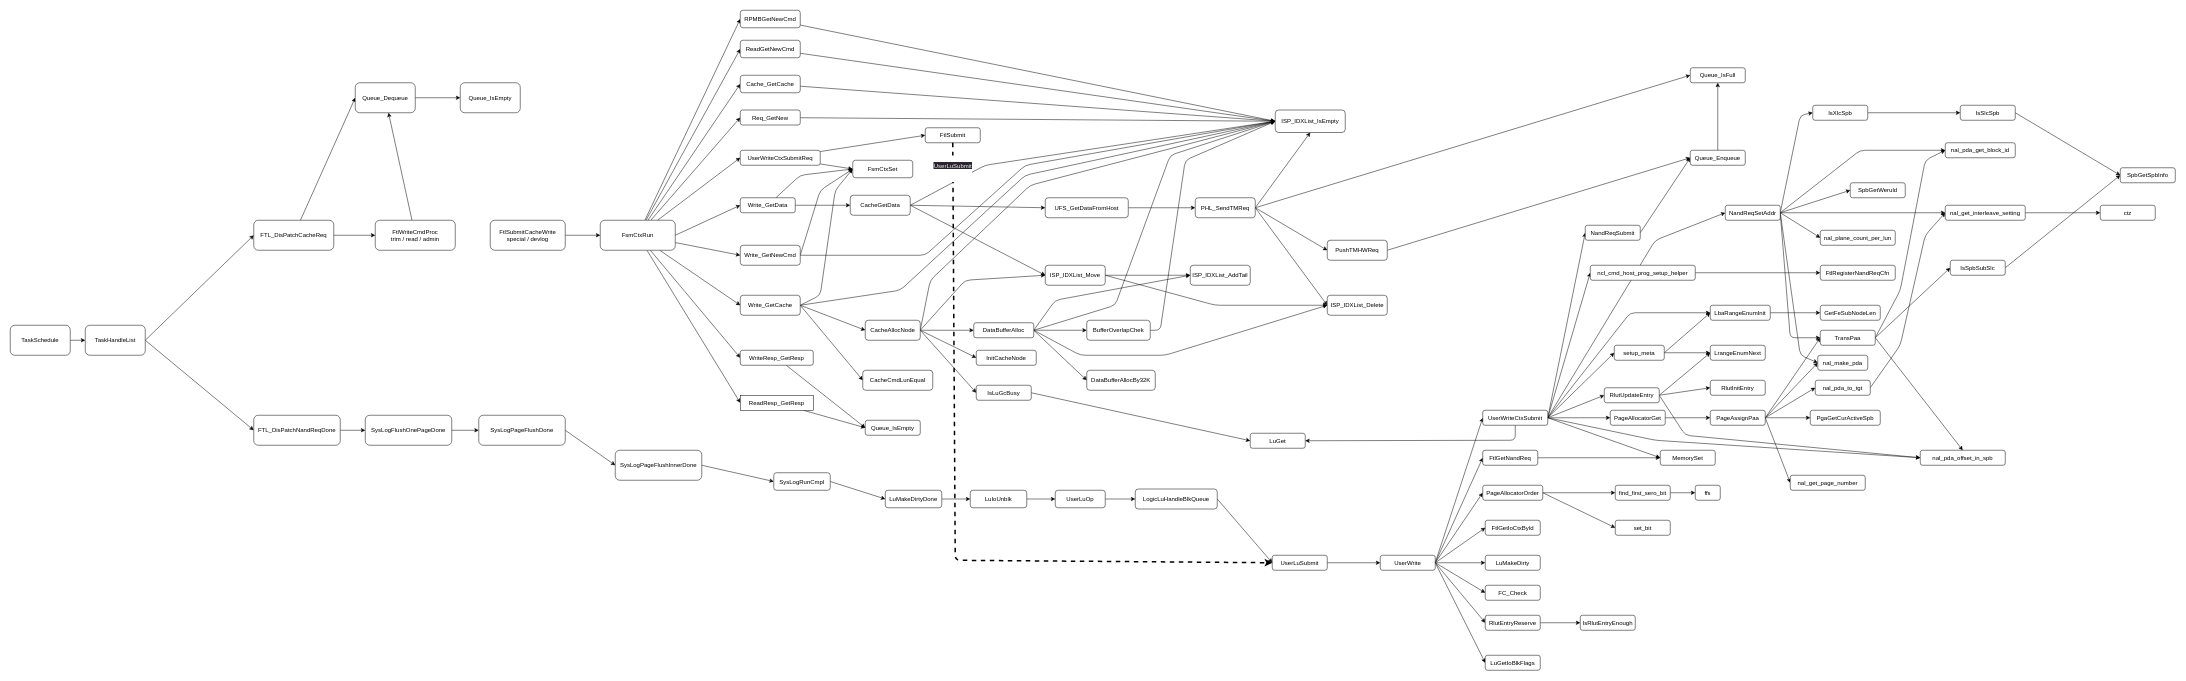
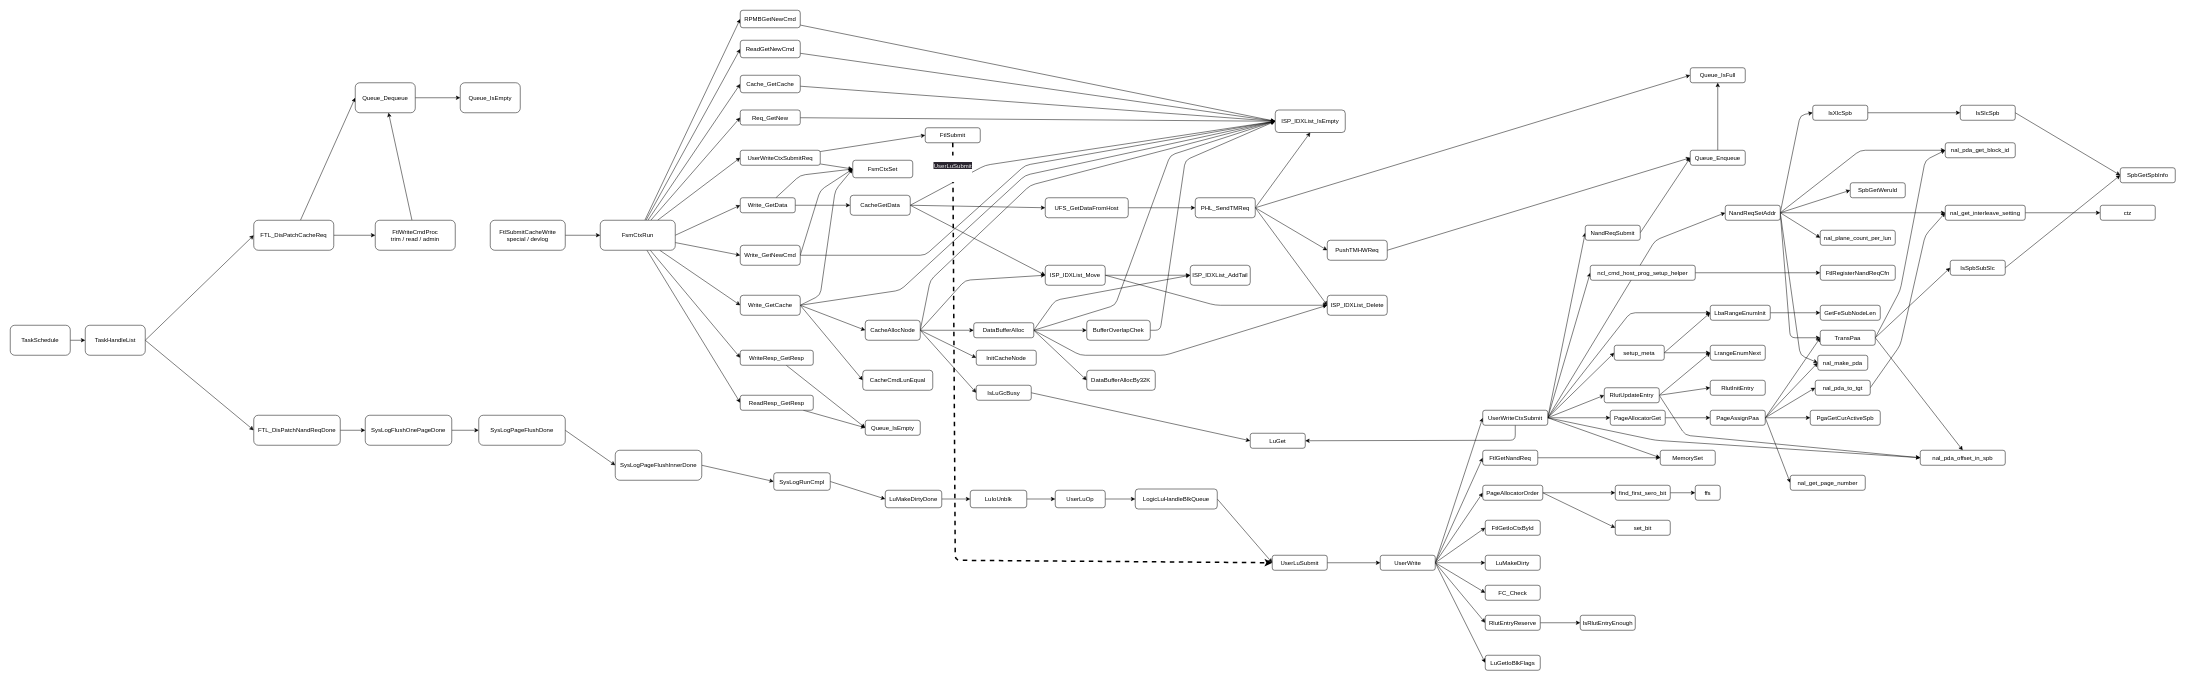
(777, 403) -> (777, 403)
